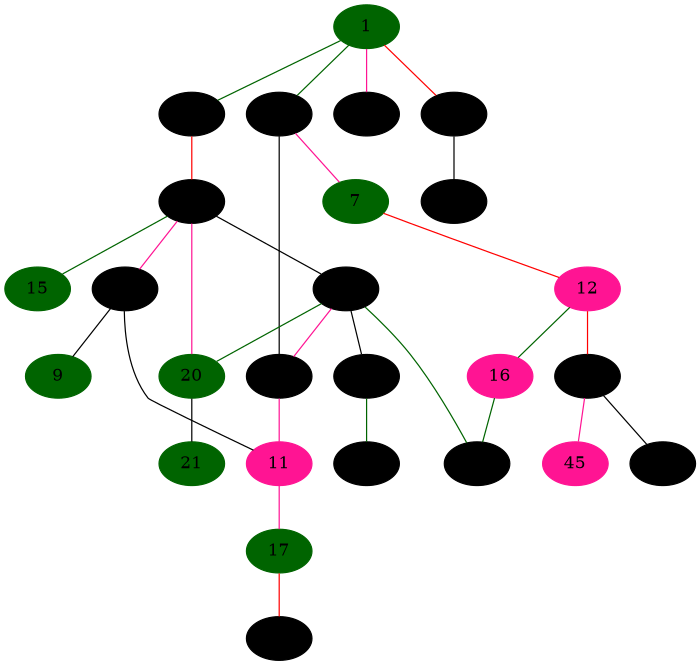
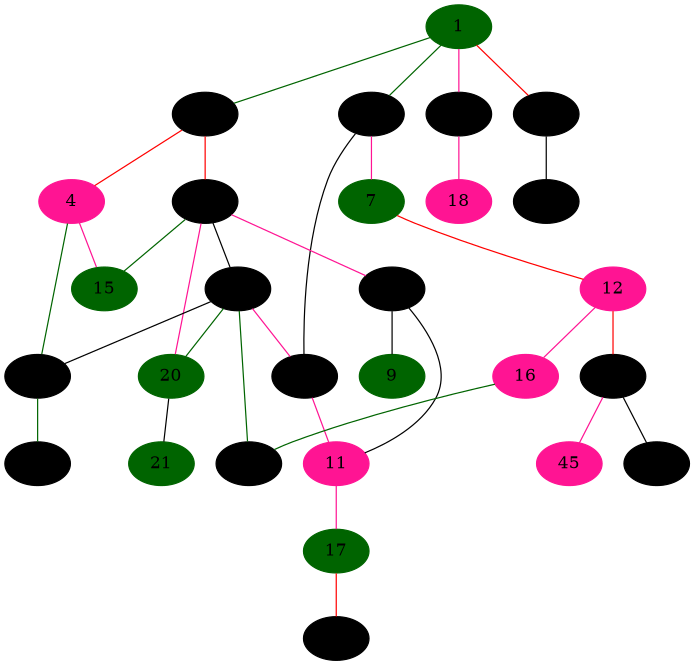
none -> (72, 202)
none -> (459, 202)
(544, 332) -> (569, 332)
